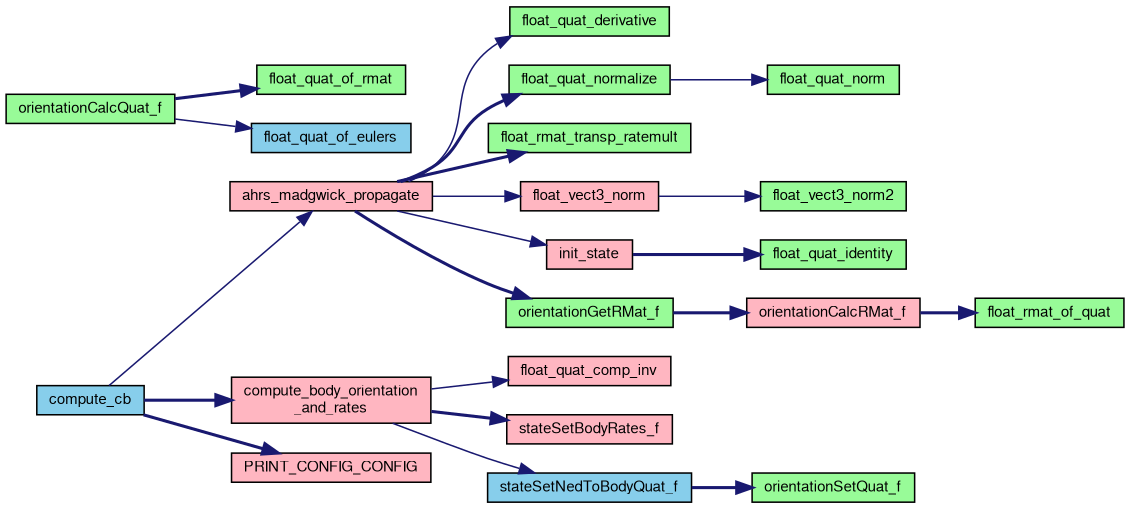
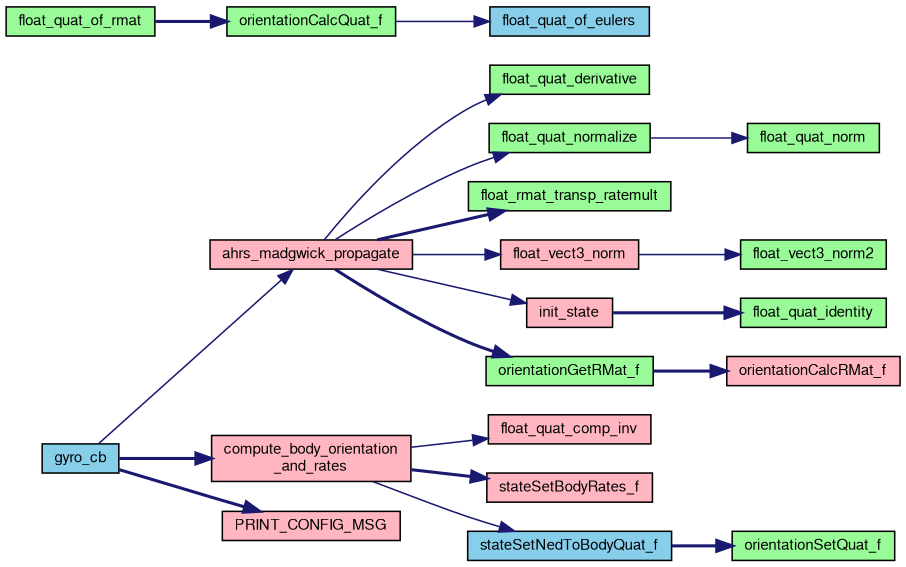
(208, 95) -> (183, 21)
(467, 128) -> (412, 194)
(1050, 313) -> none
(90, 400) -> (80, 458)
(331, 468) -> (311, 526)
